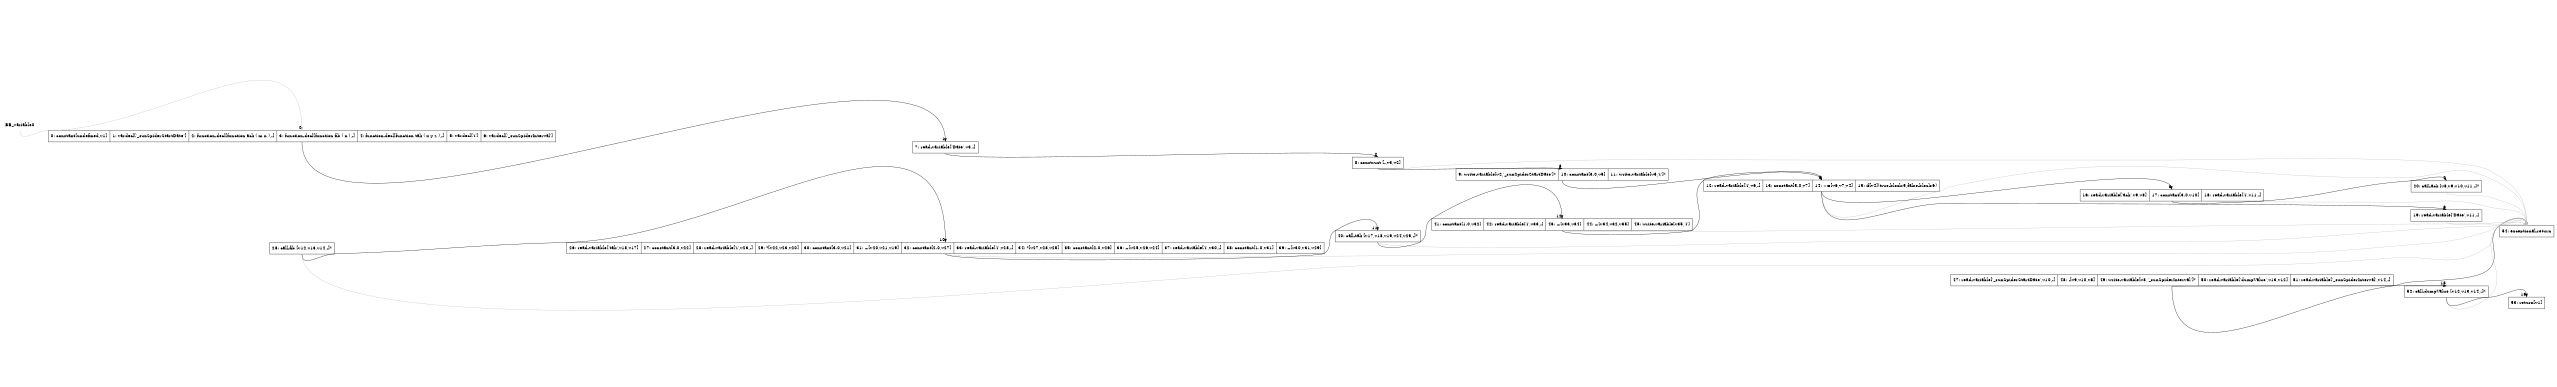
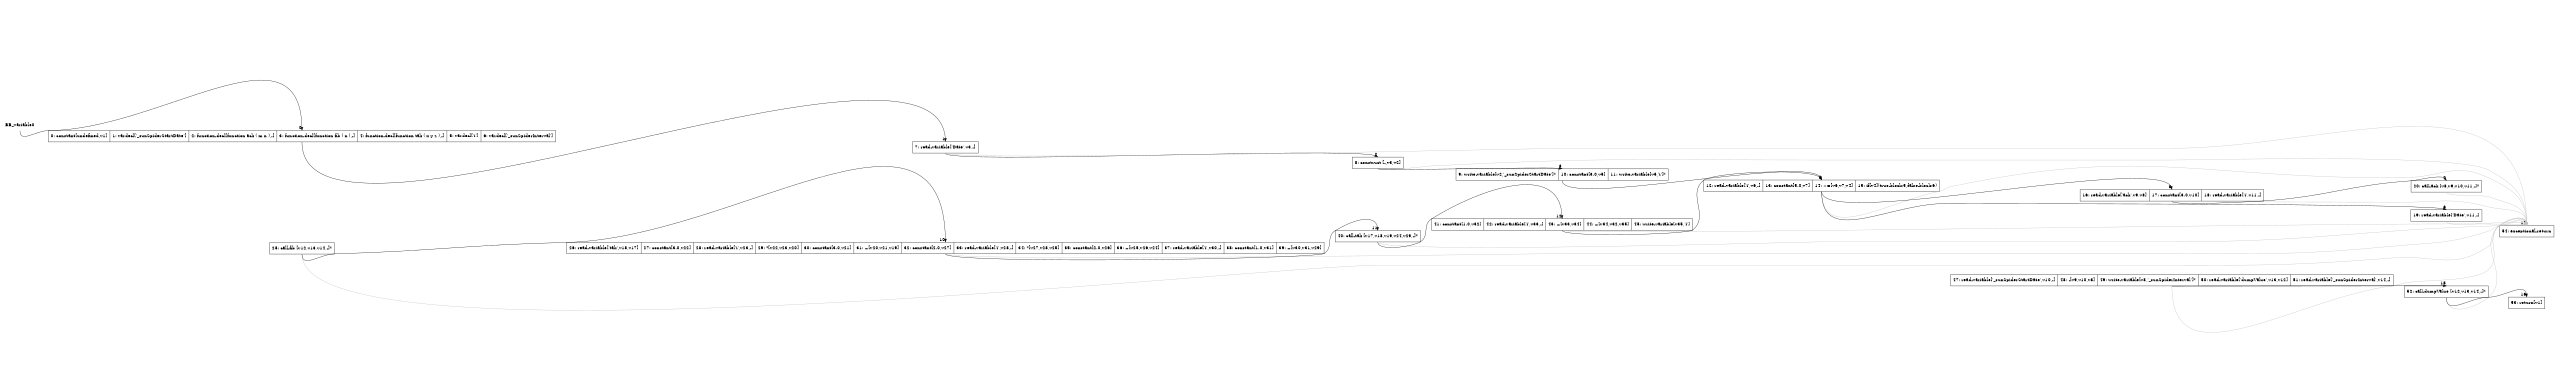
(173, 102) -> (173, 102)
none -> (1765, 148)
(2353, 294) -> (2353, 294)
